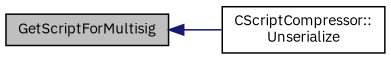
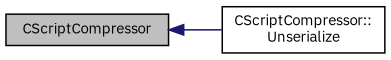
(87, 30) -> (87, 30)
